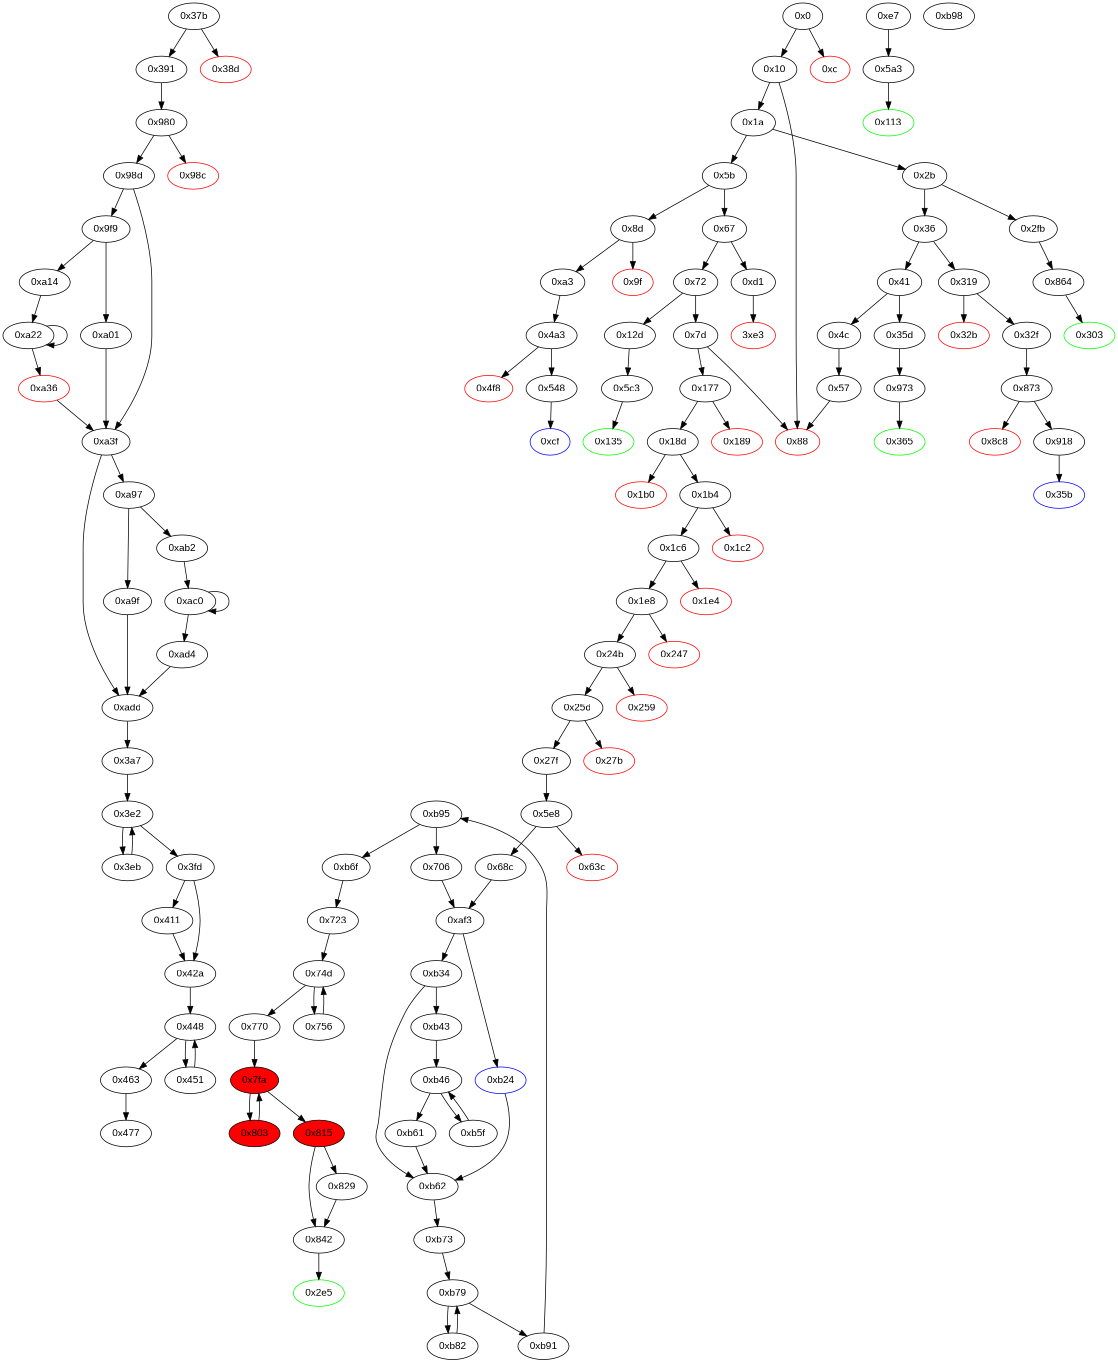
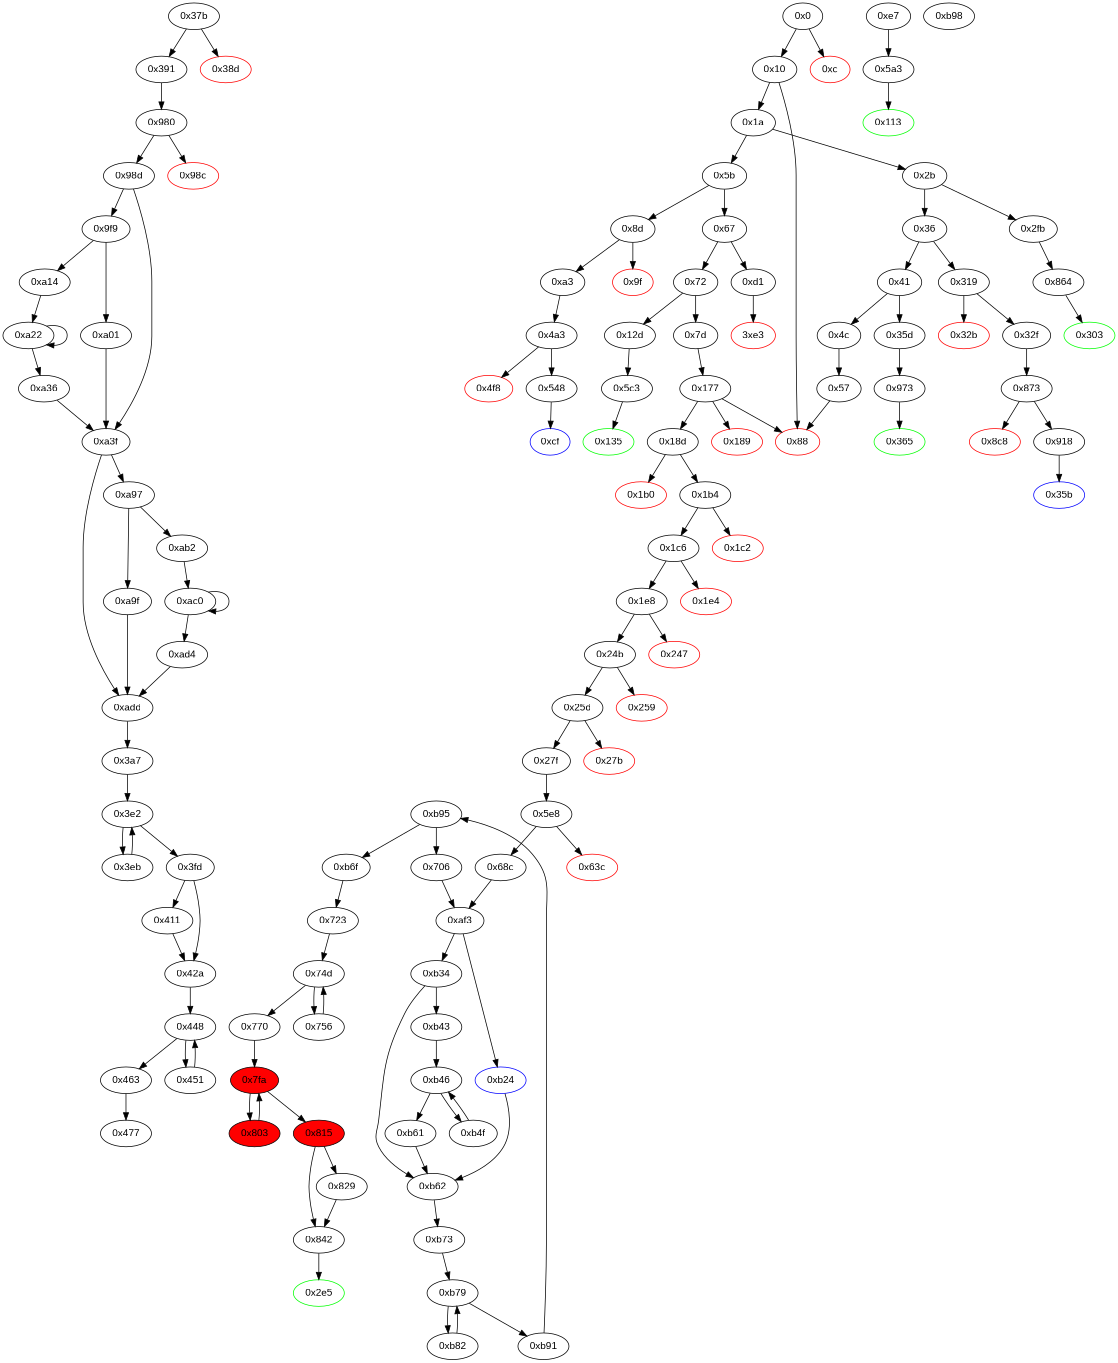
(746, 385) -> (749, 414)
(44, 389) -> (44, 389)
(473, 1133) -> (473, 1133)
